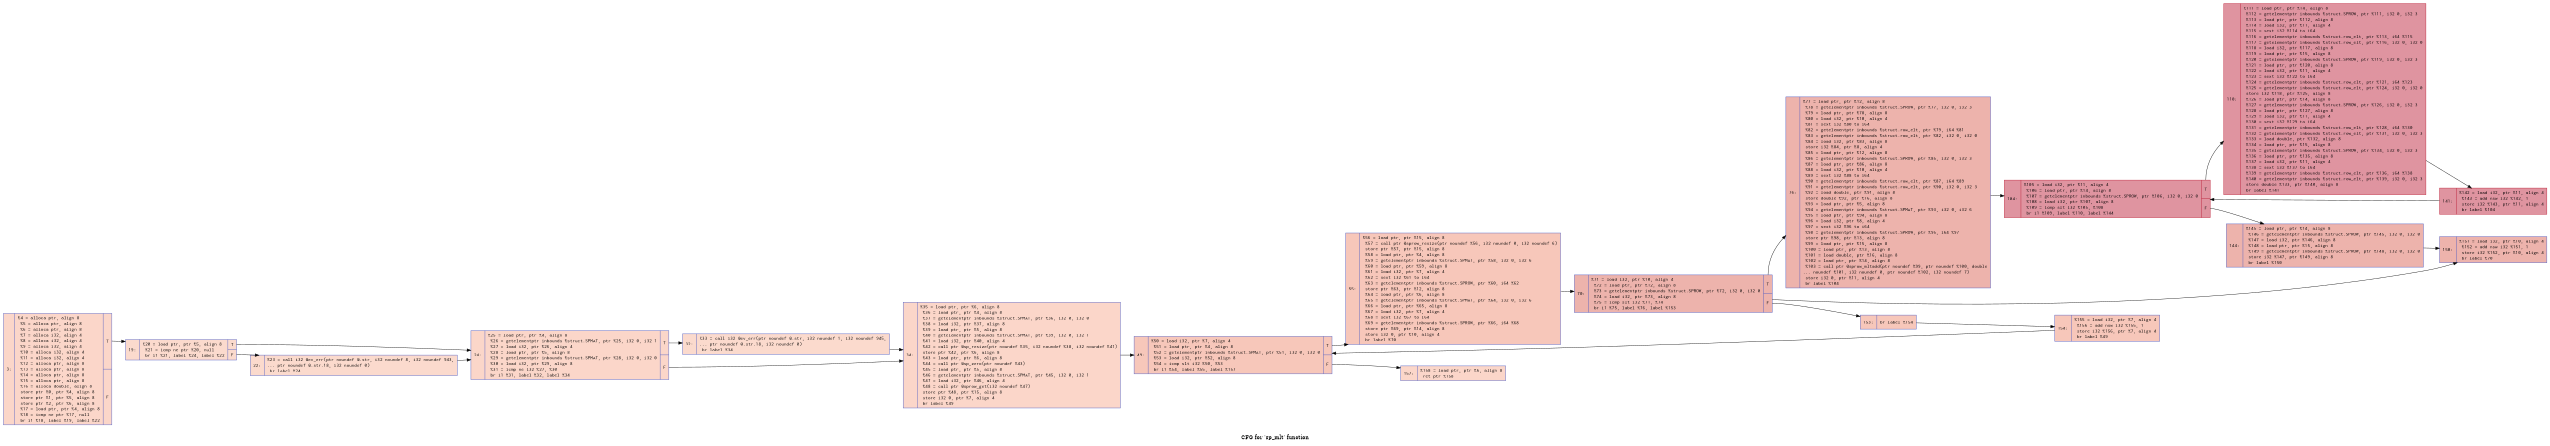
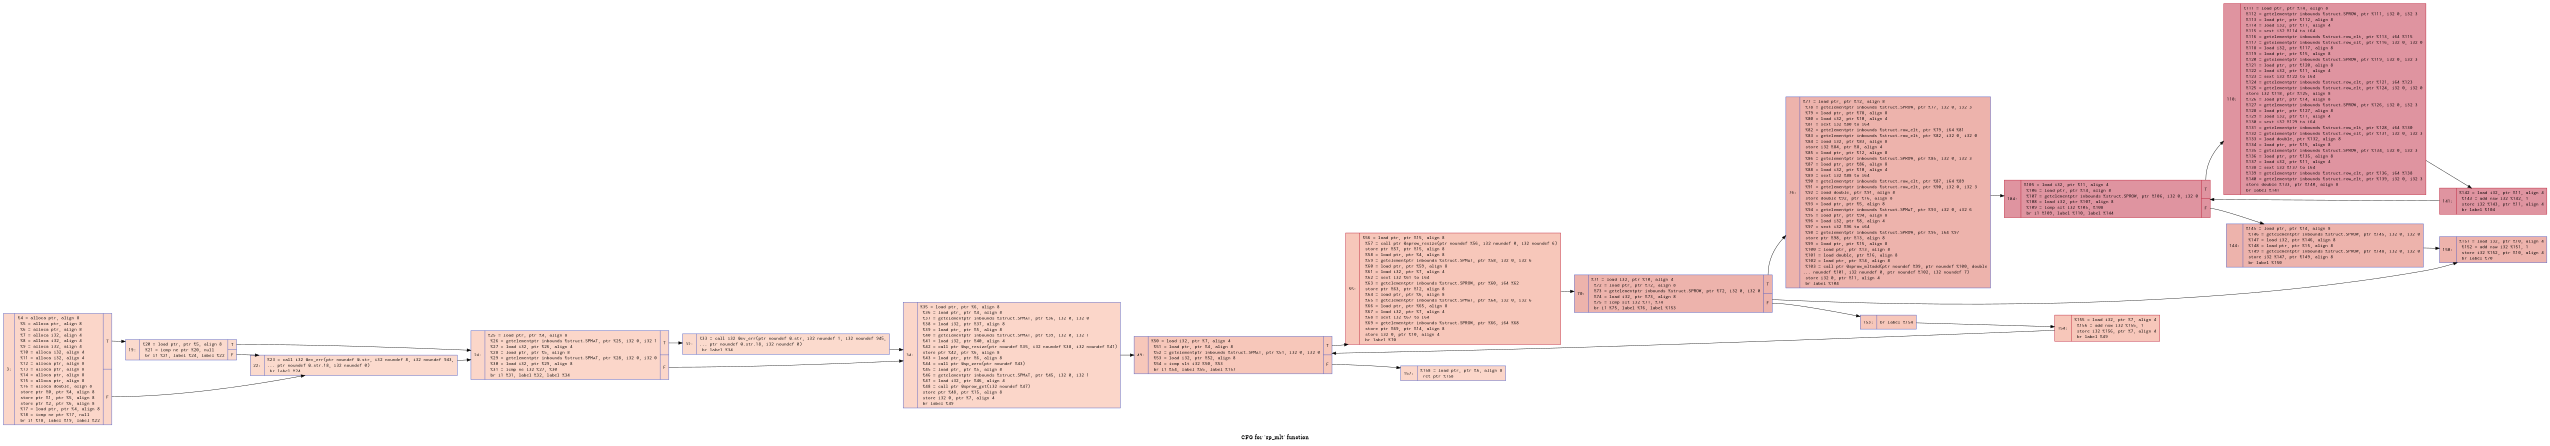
(1453, 289) -> (1453, 289)
(2107, 328) -> (2107, 328)
none -> (207, 391)
